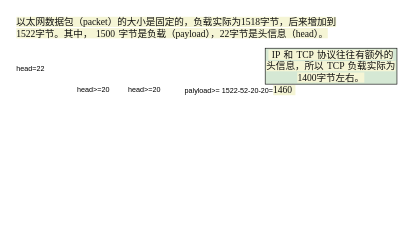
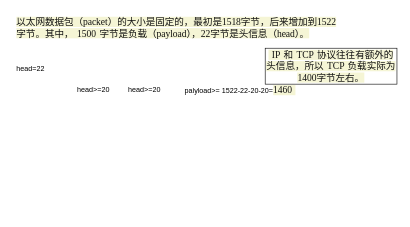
(181, 25) -> (181, 25)
(332, 66) -> (332, 66)
(241, 90) -> (241, 90)
